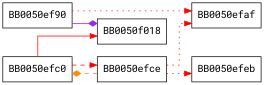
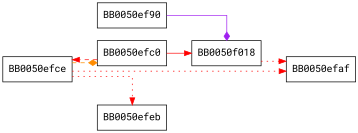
(128, 11) -> (270, 61)
